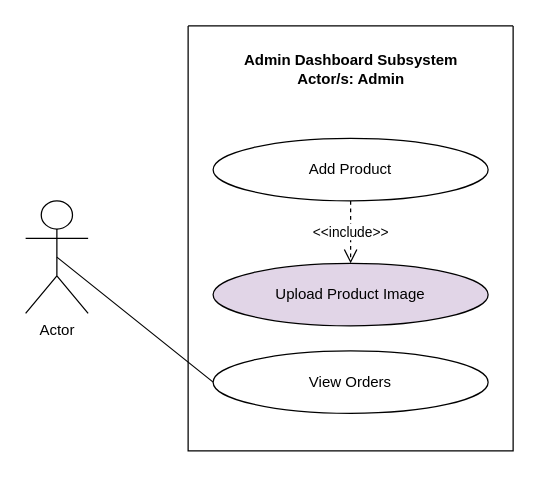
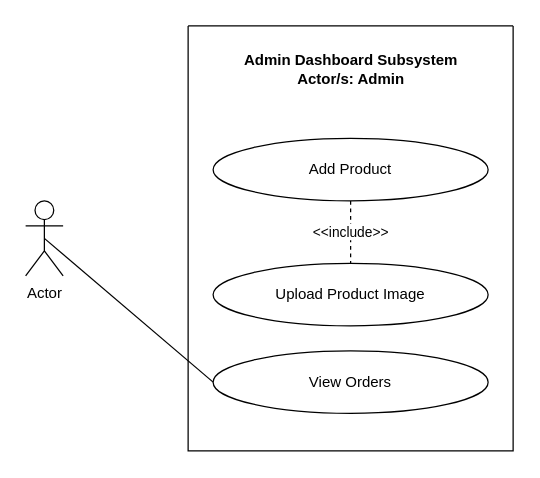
(351, 256) -> (351, 257)
(57, 257) -> (44, 238)
(351, 294) -> (351, 294)
